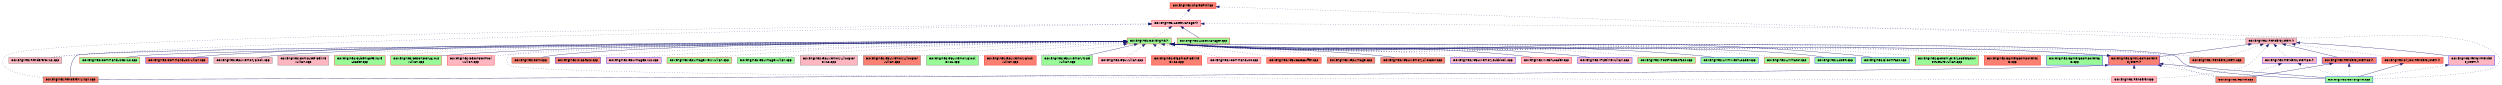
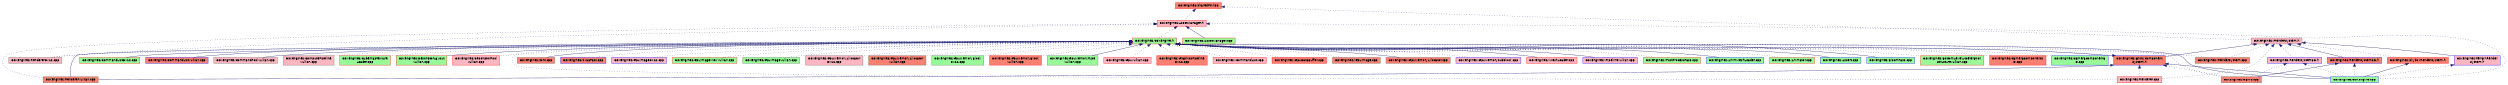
(243, 60) -> (246, 60)
